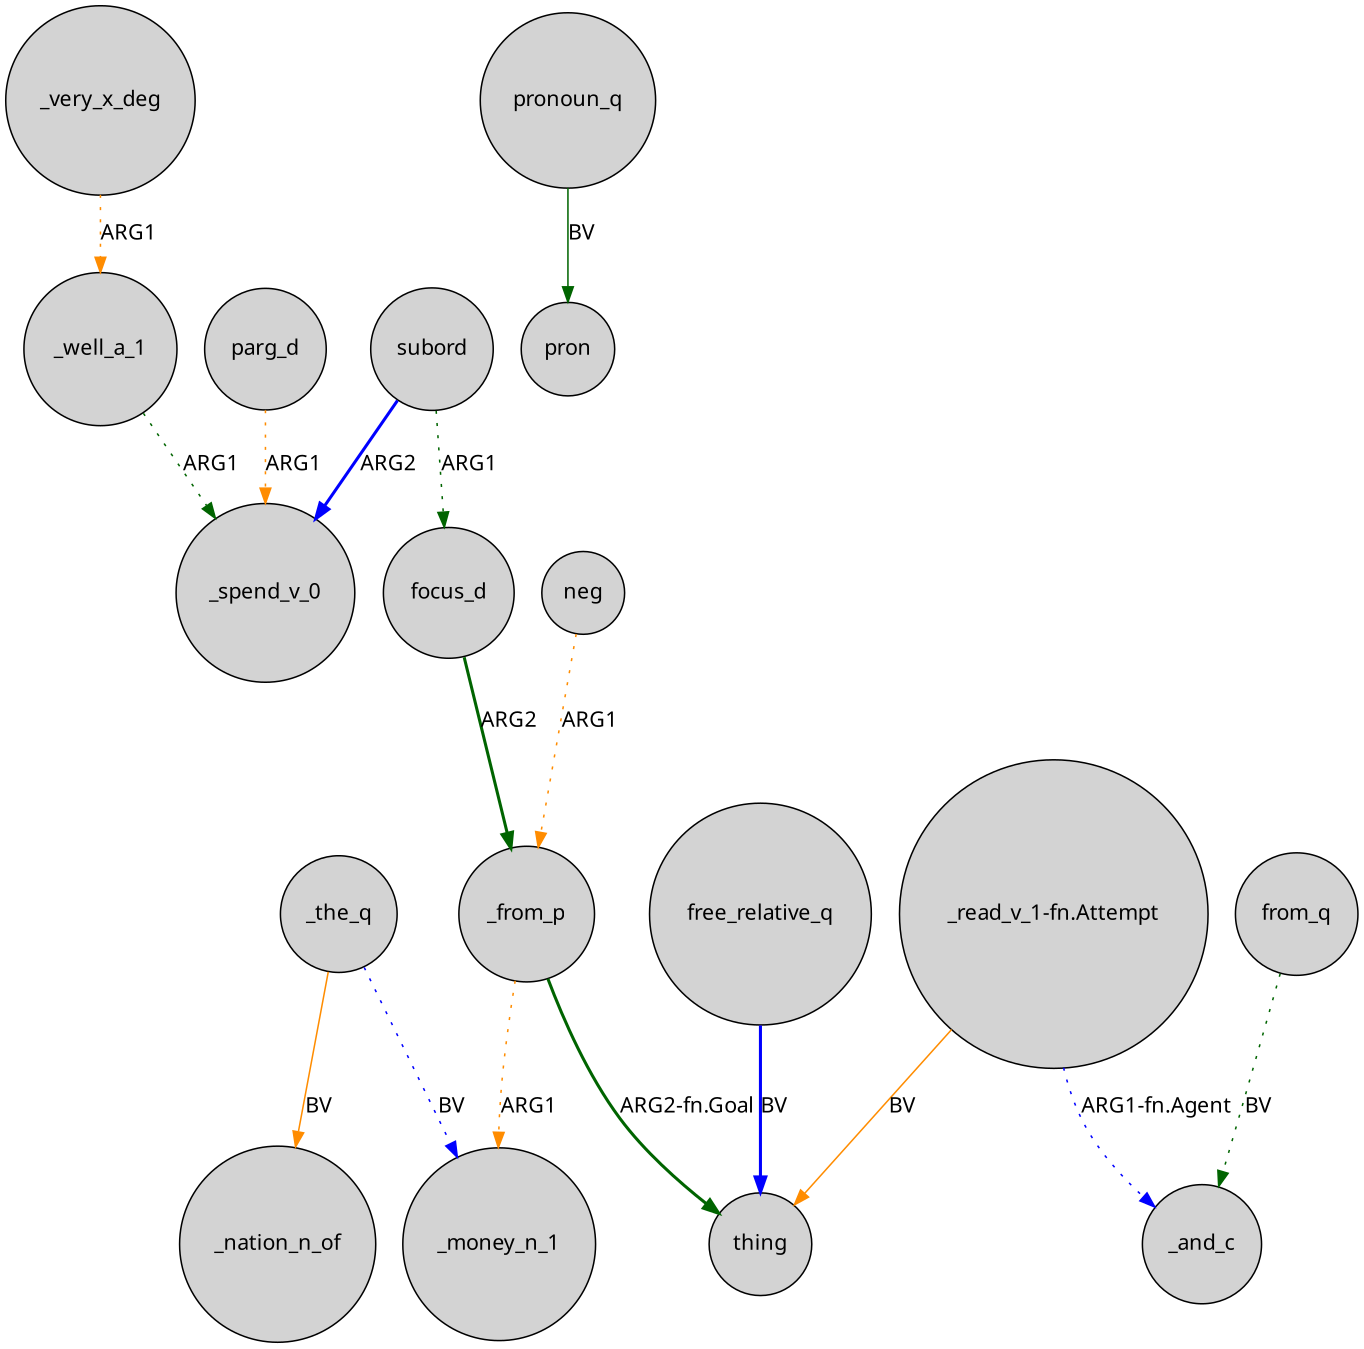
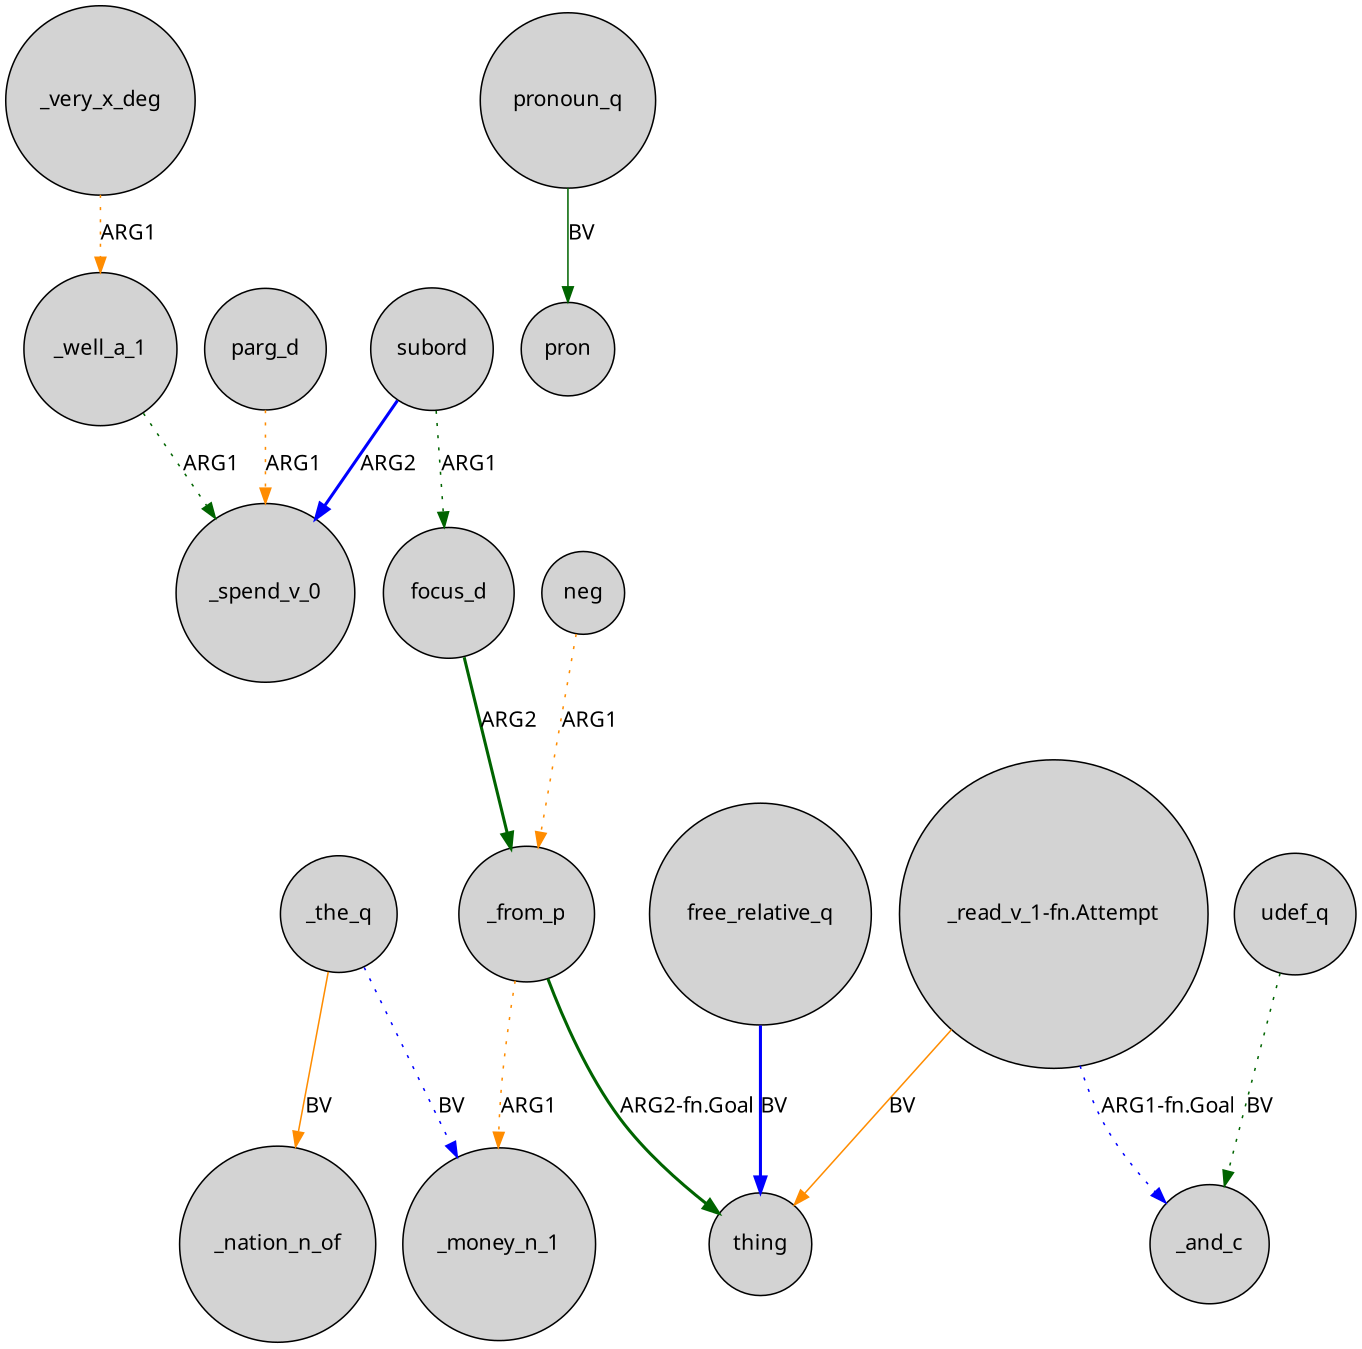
(1297, 914) -> (1295, 914)
(1157, 1107) -> (1168, 1107)
